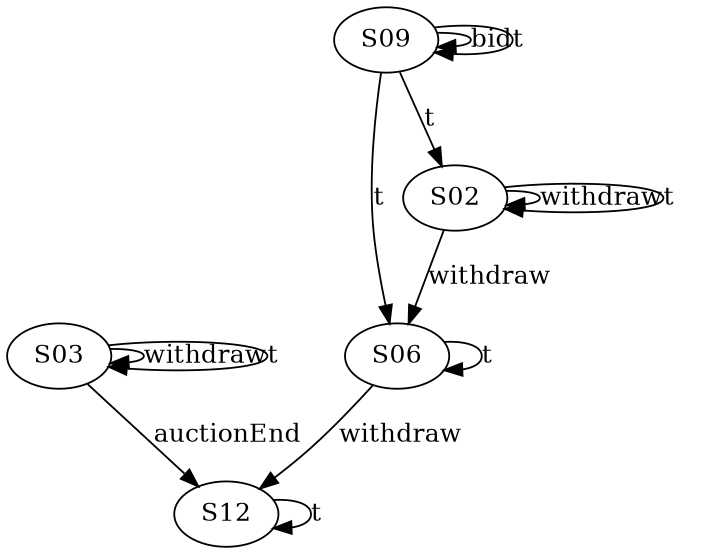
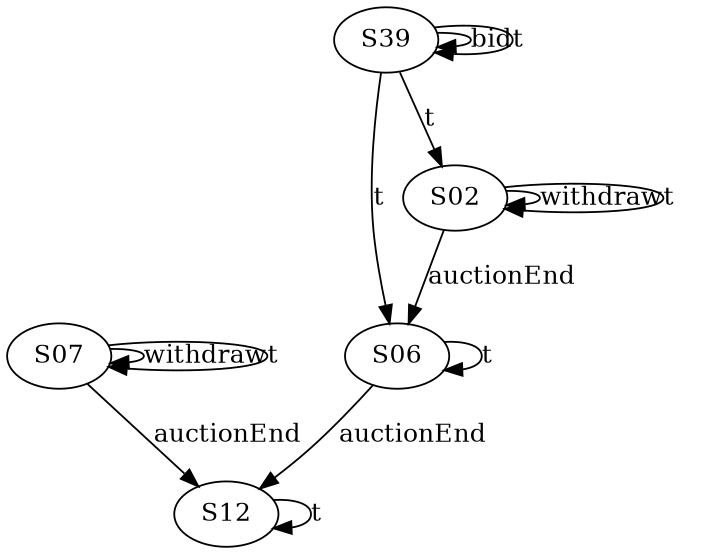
(386, 40) -> (386, 40)
(490, 277) -> (502, 277)
(59, 356) -> (59, 356)
(401, 435) -> (413, 435)
